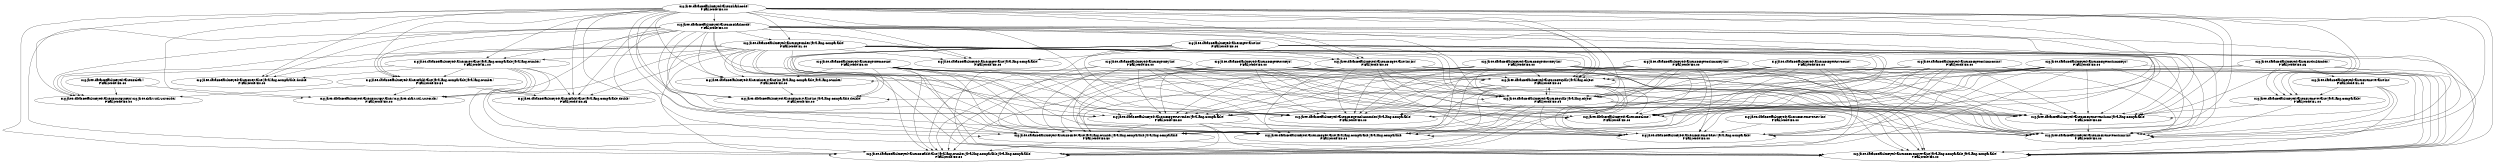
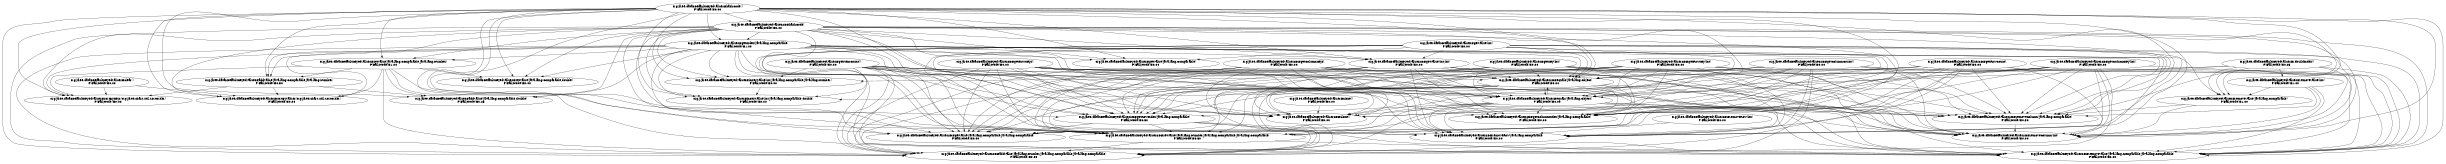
none -> (1321, 100)
